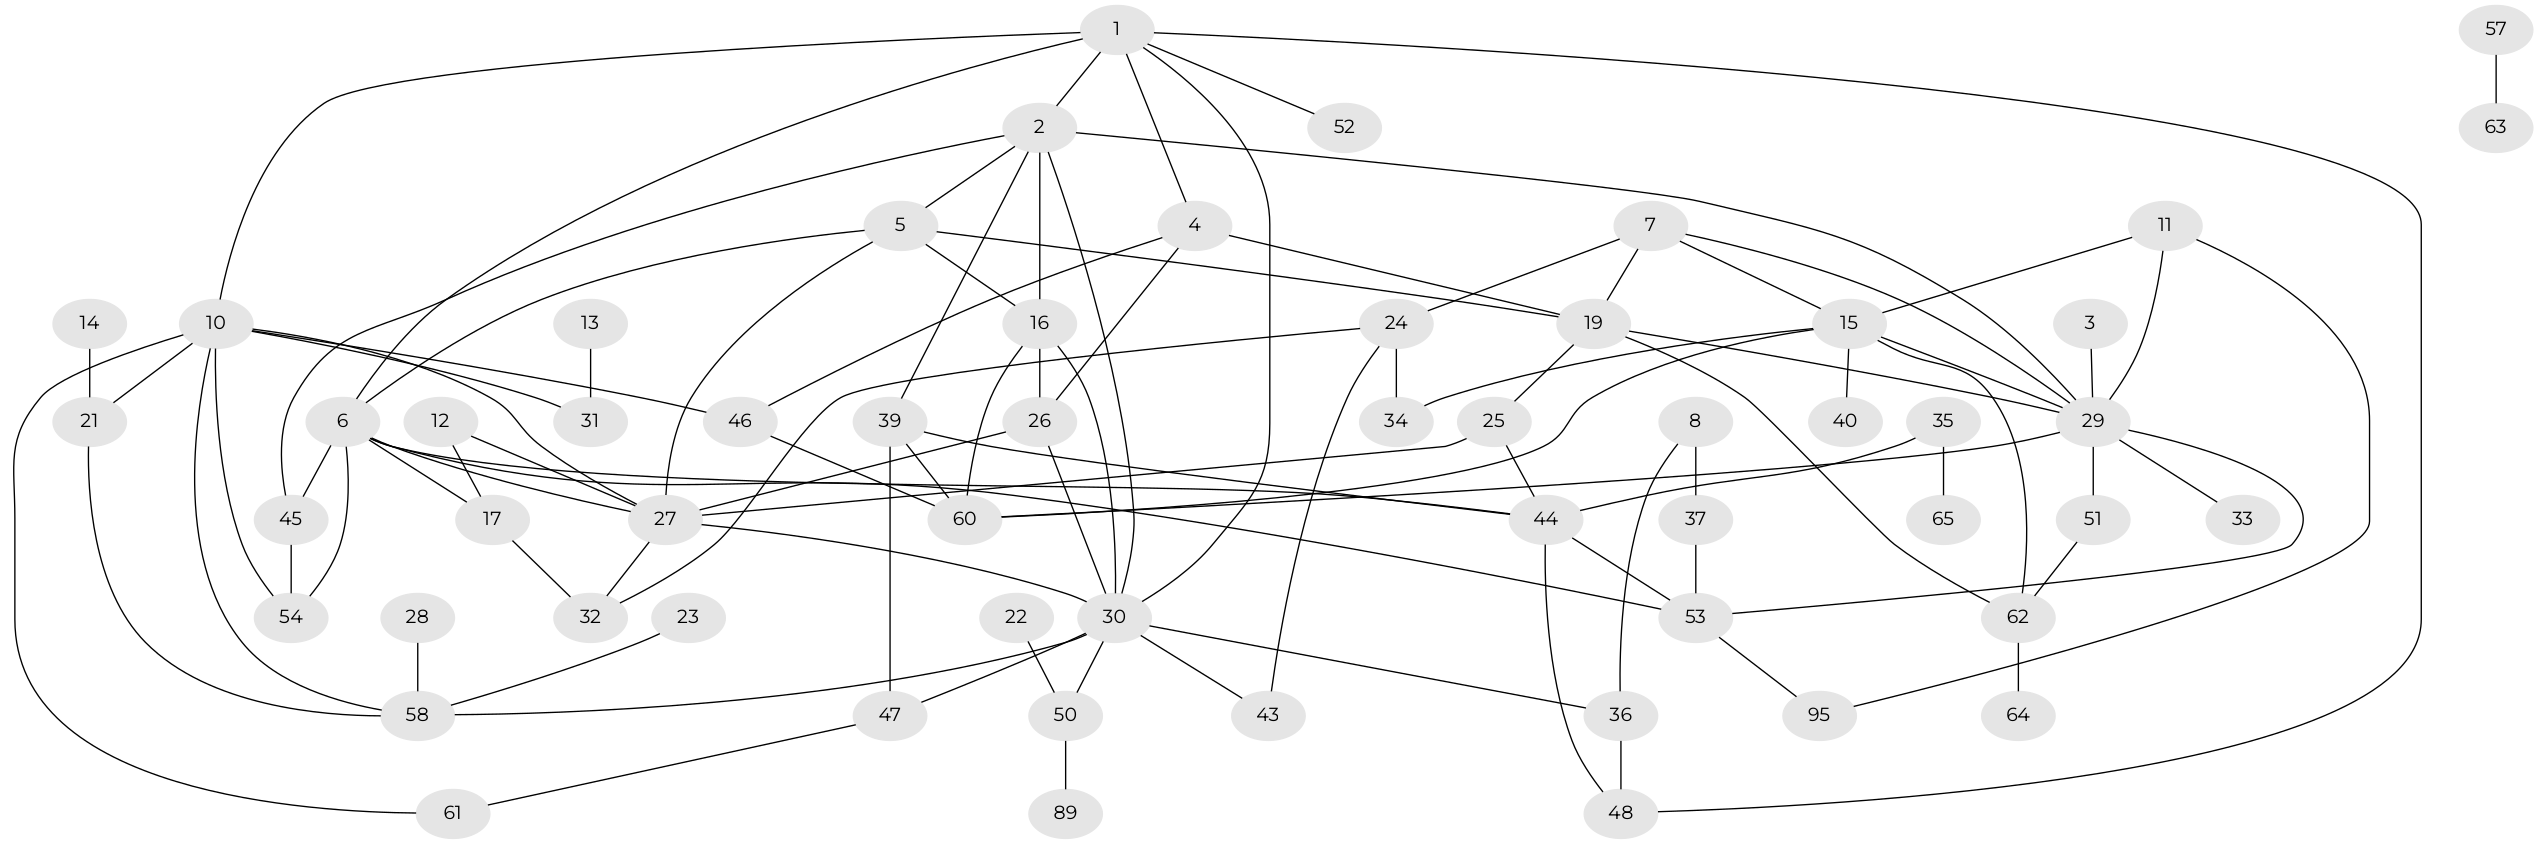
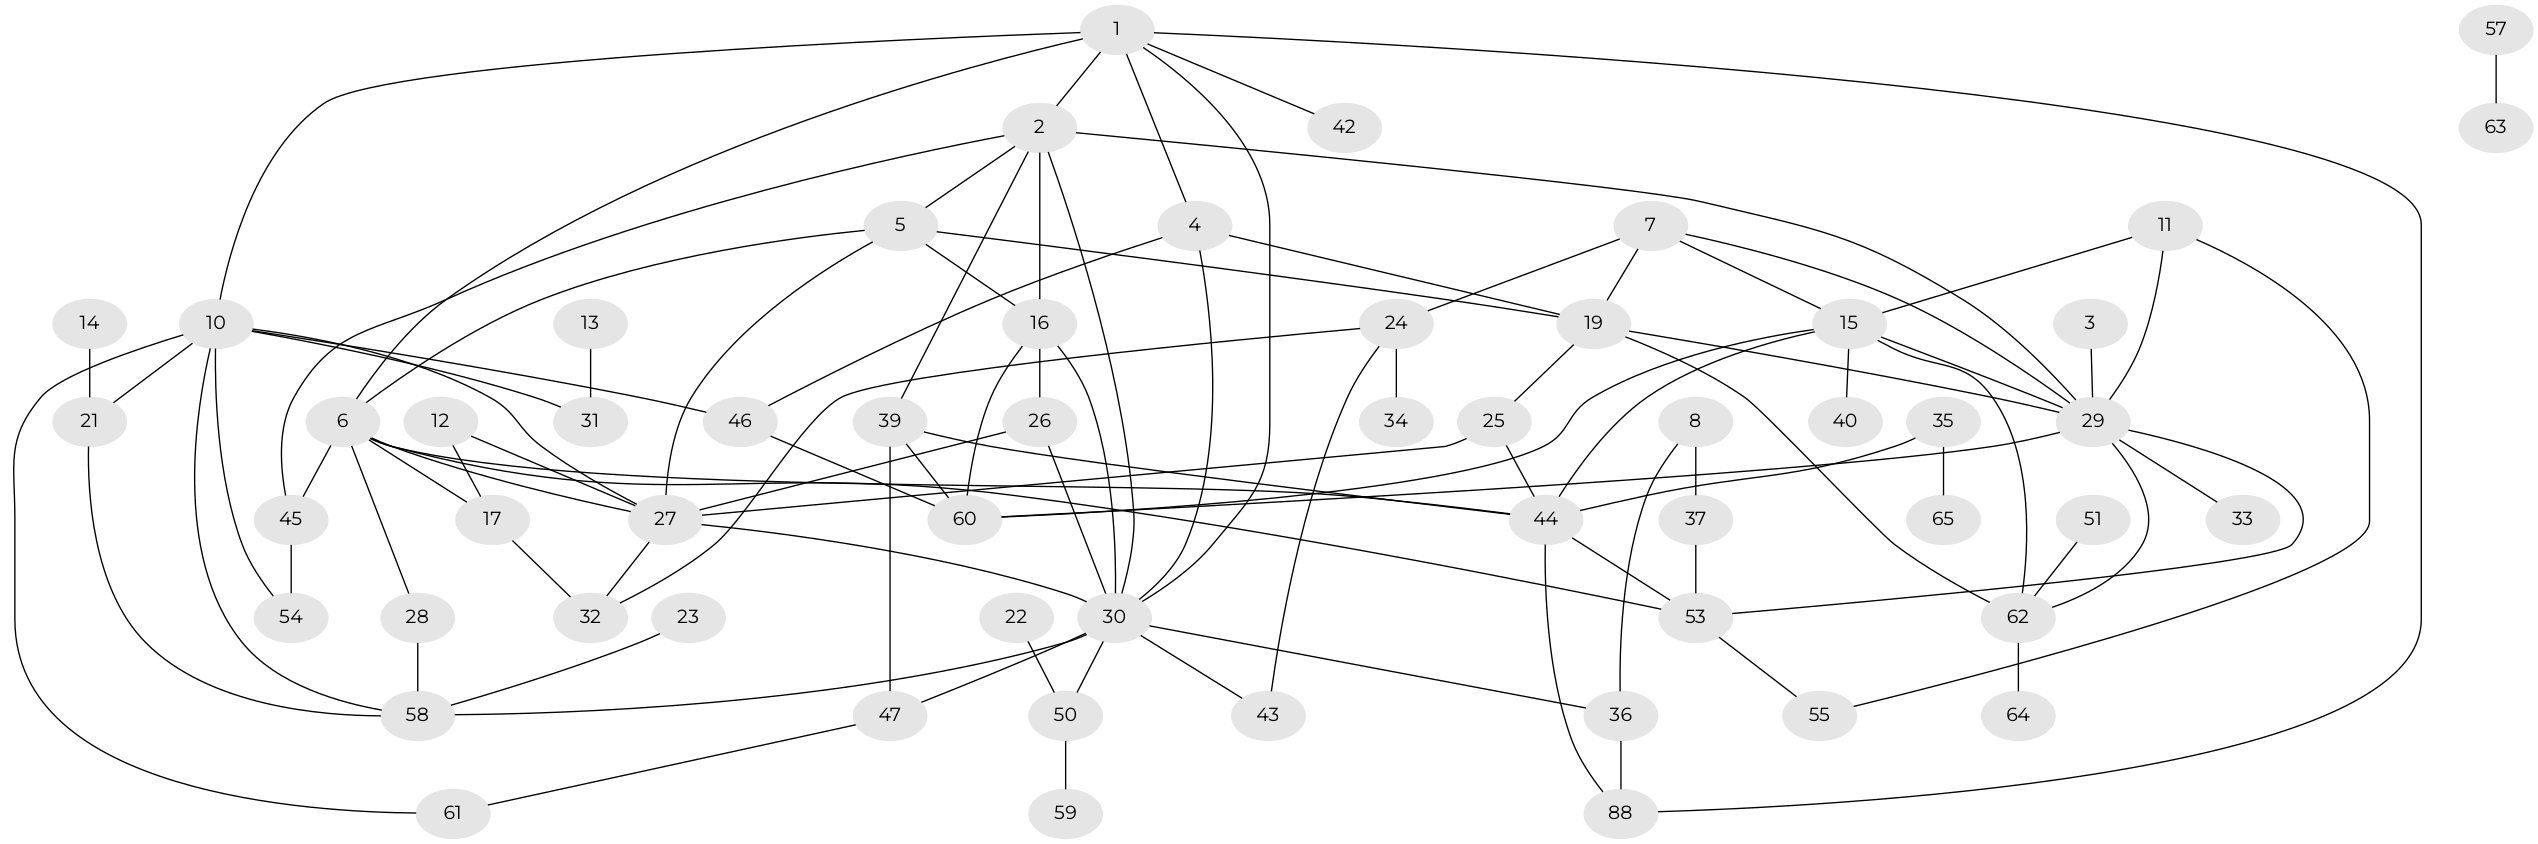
(1345, 128) -> (1345, 128)
(1117, 324) -> (1210, 435)
(1616, 356) -> (1667, 385)
(2093, 471) -> (2142, 545)
(345, 526) -> (380, 520)
(1820, 716) -> (1820, 716)
(1066, 814) -> (1066, 814)
(1621, 814) -> (1621, 814)
